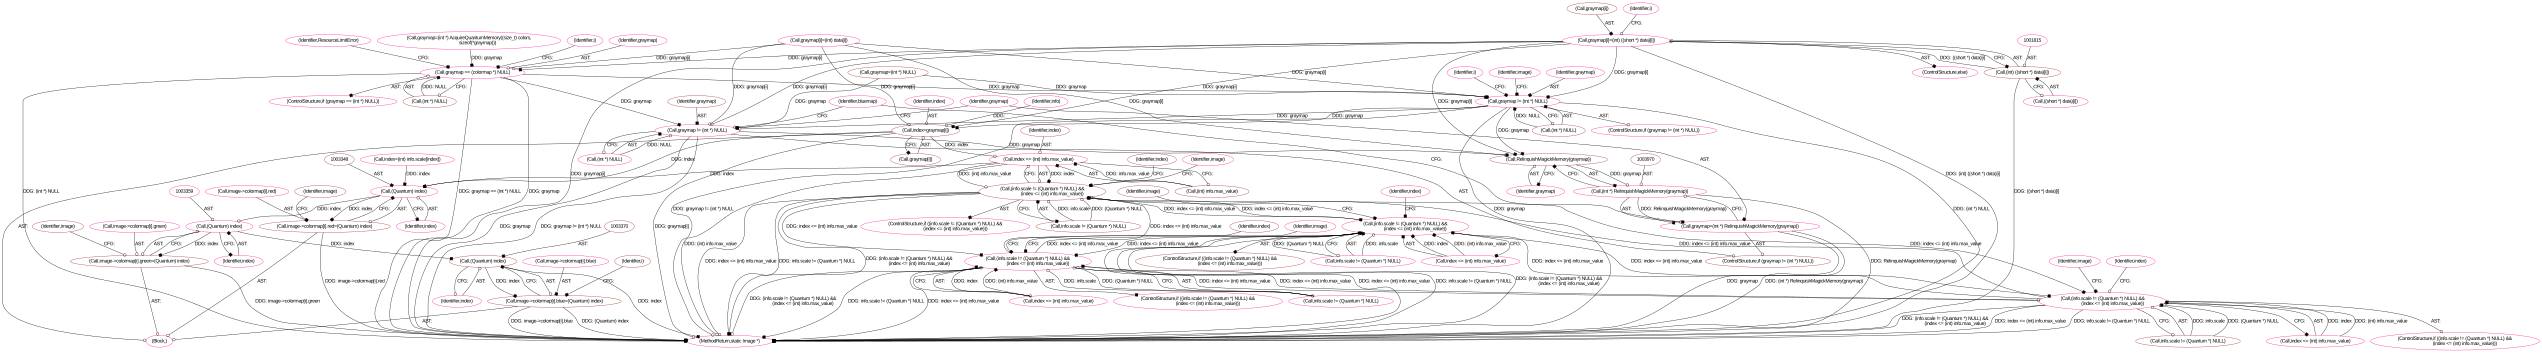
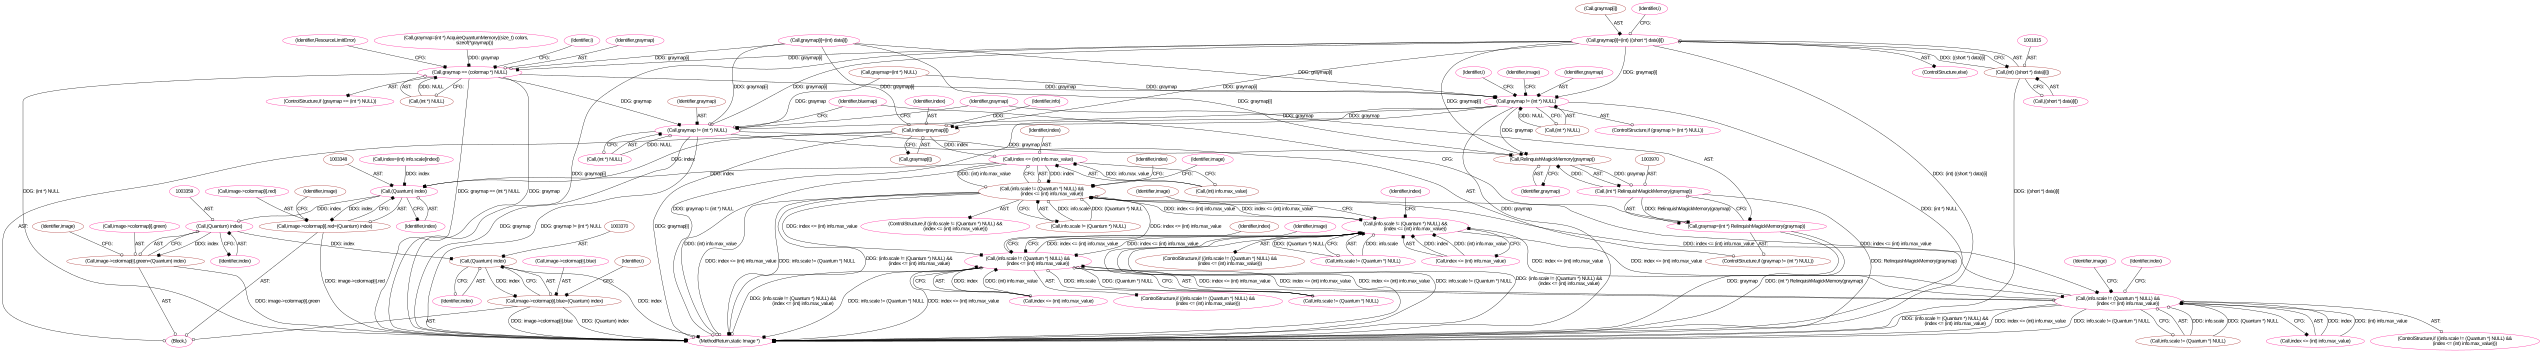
(1574, 174) -> (1578, 174)
